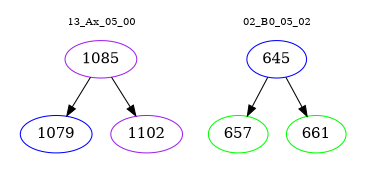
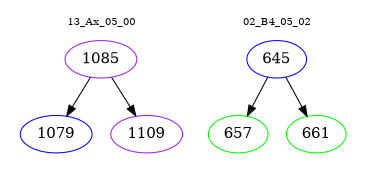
(277, 22) -> (277, 22)
(147, 134) -> (147, 134)
